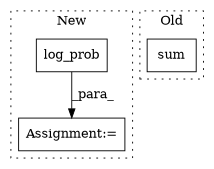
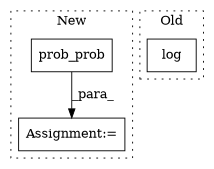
(72, 55) -> (72, 55)
(172, 55) -> (172, 55)
